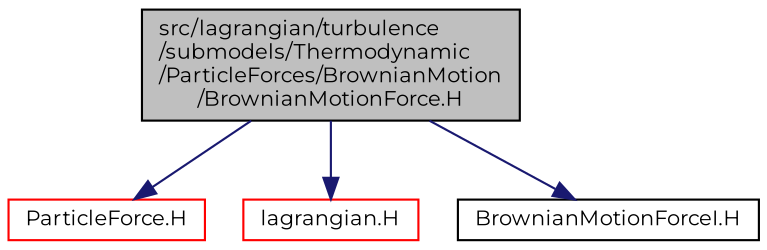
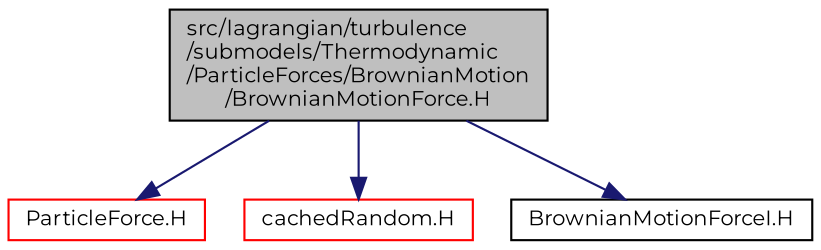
(331, 220) -> (359, 220)
